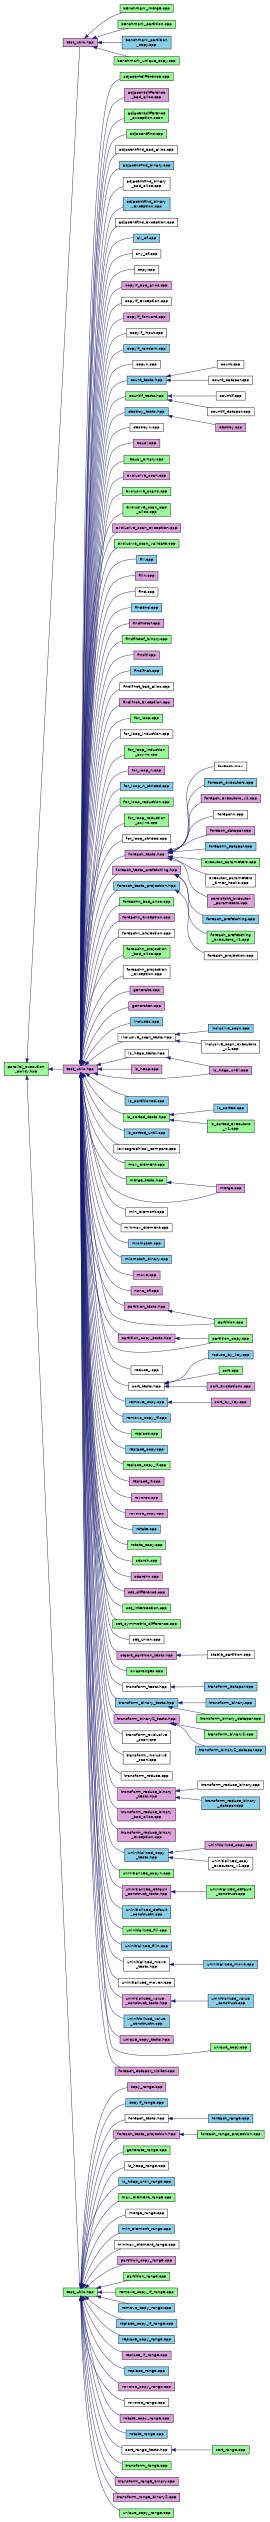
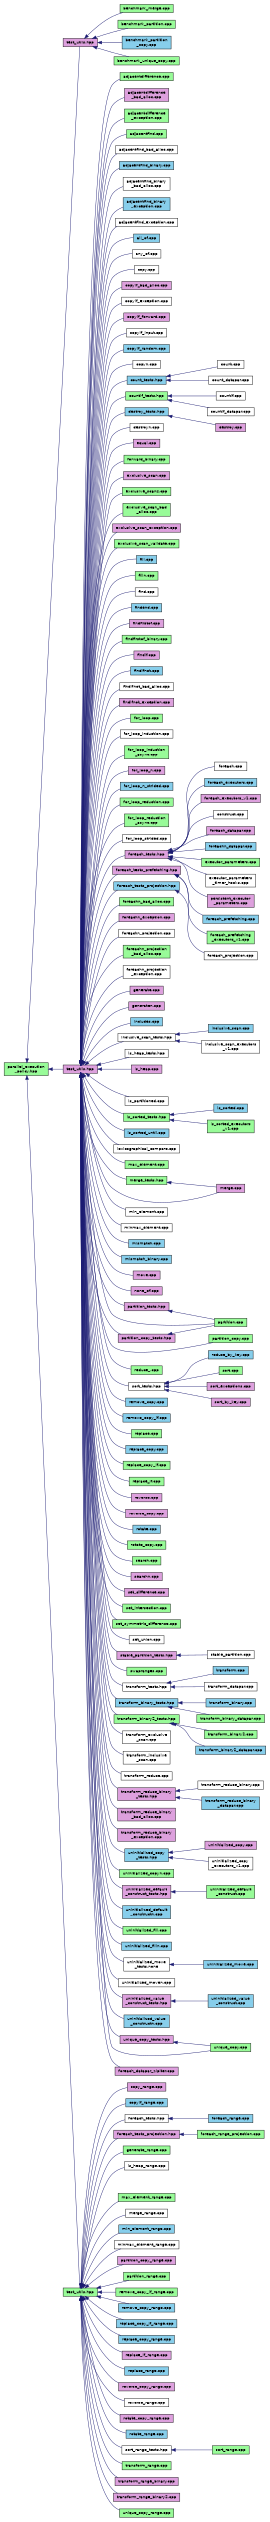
(147, 116) -> (147, 116)
(147, 460) -> (147, 460)
(147, 576) -> (147, 576)
(231, 766) -> (231, 766)
(231, 815) -> (231, 815)
(231, 1070) -> none
(147, 1101) -> (147, 1101)
(194, 1338) -> (193, 1329)
(147, 1370) -> (147, 1370)
(191, 1402) -> (190, 1395)
(147, 1482) -> (147, 1482)
none -> (231, 1670)
(231, 1687) -> (231, 1687)
(147, 1719) -> (147, 1719)
(147, 1964) -> (147, 1964)
none -> (194, 2044)
(147, 2182) -> none
